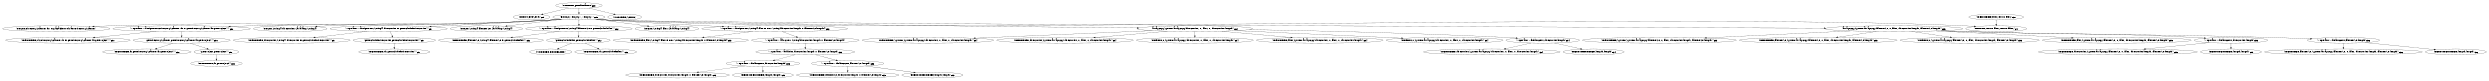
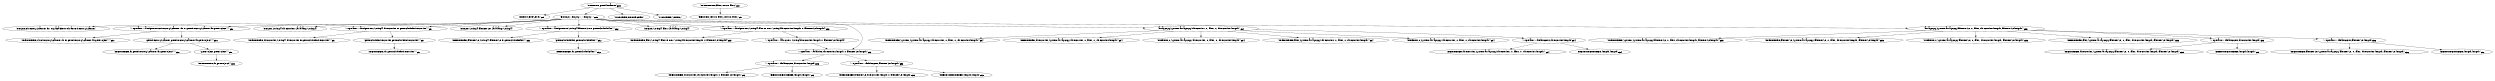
(1285, 24) -> (739, 21)
(2017, 28) -> (741, 17)
(565, 46) -> (616, 11)
